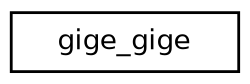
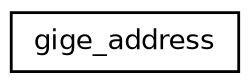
(125, 42) -> (125, 42)
